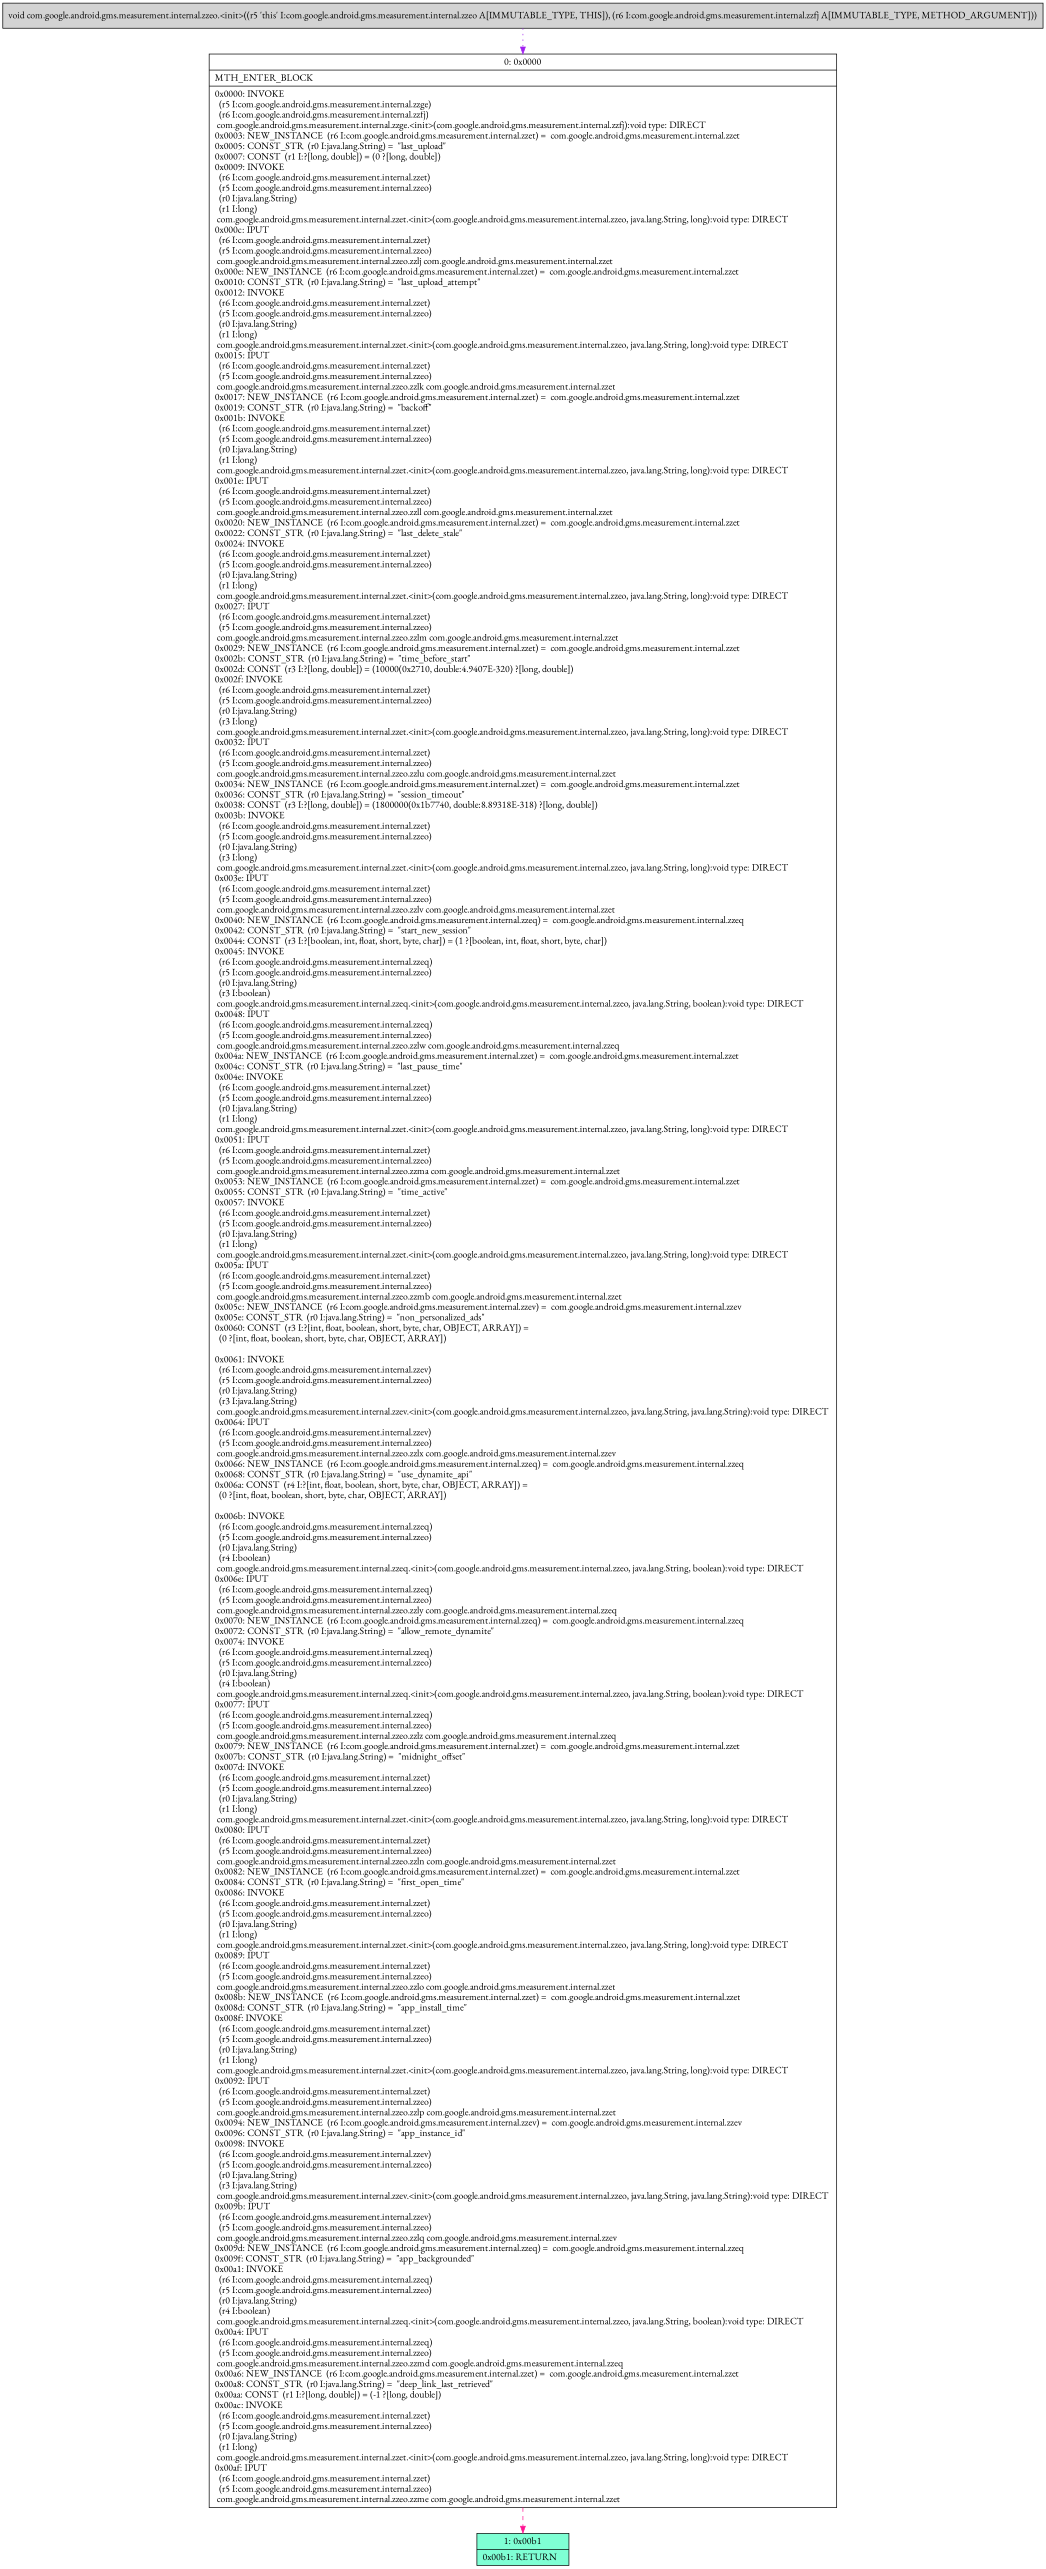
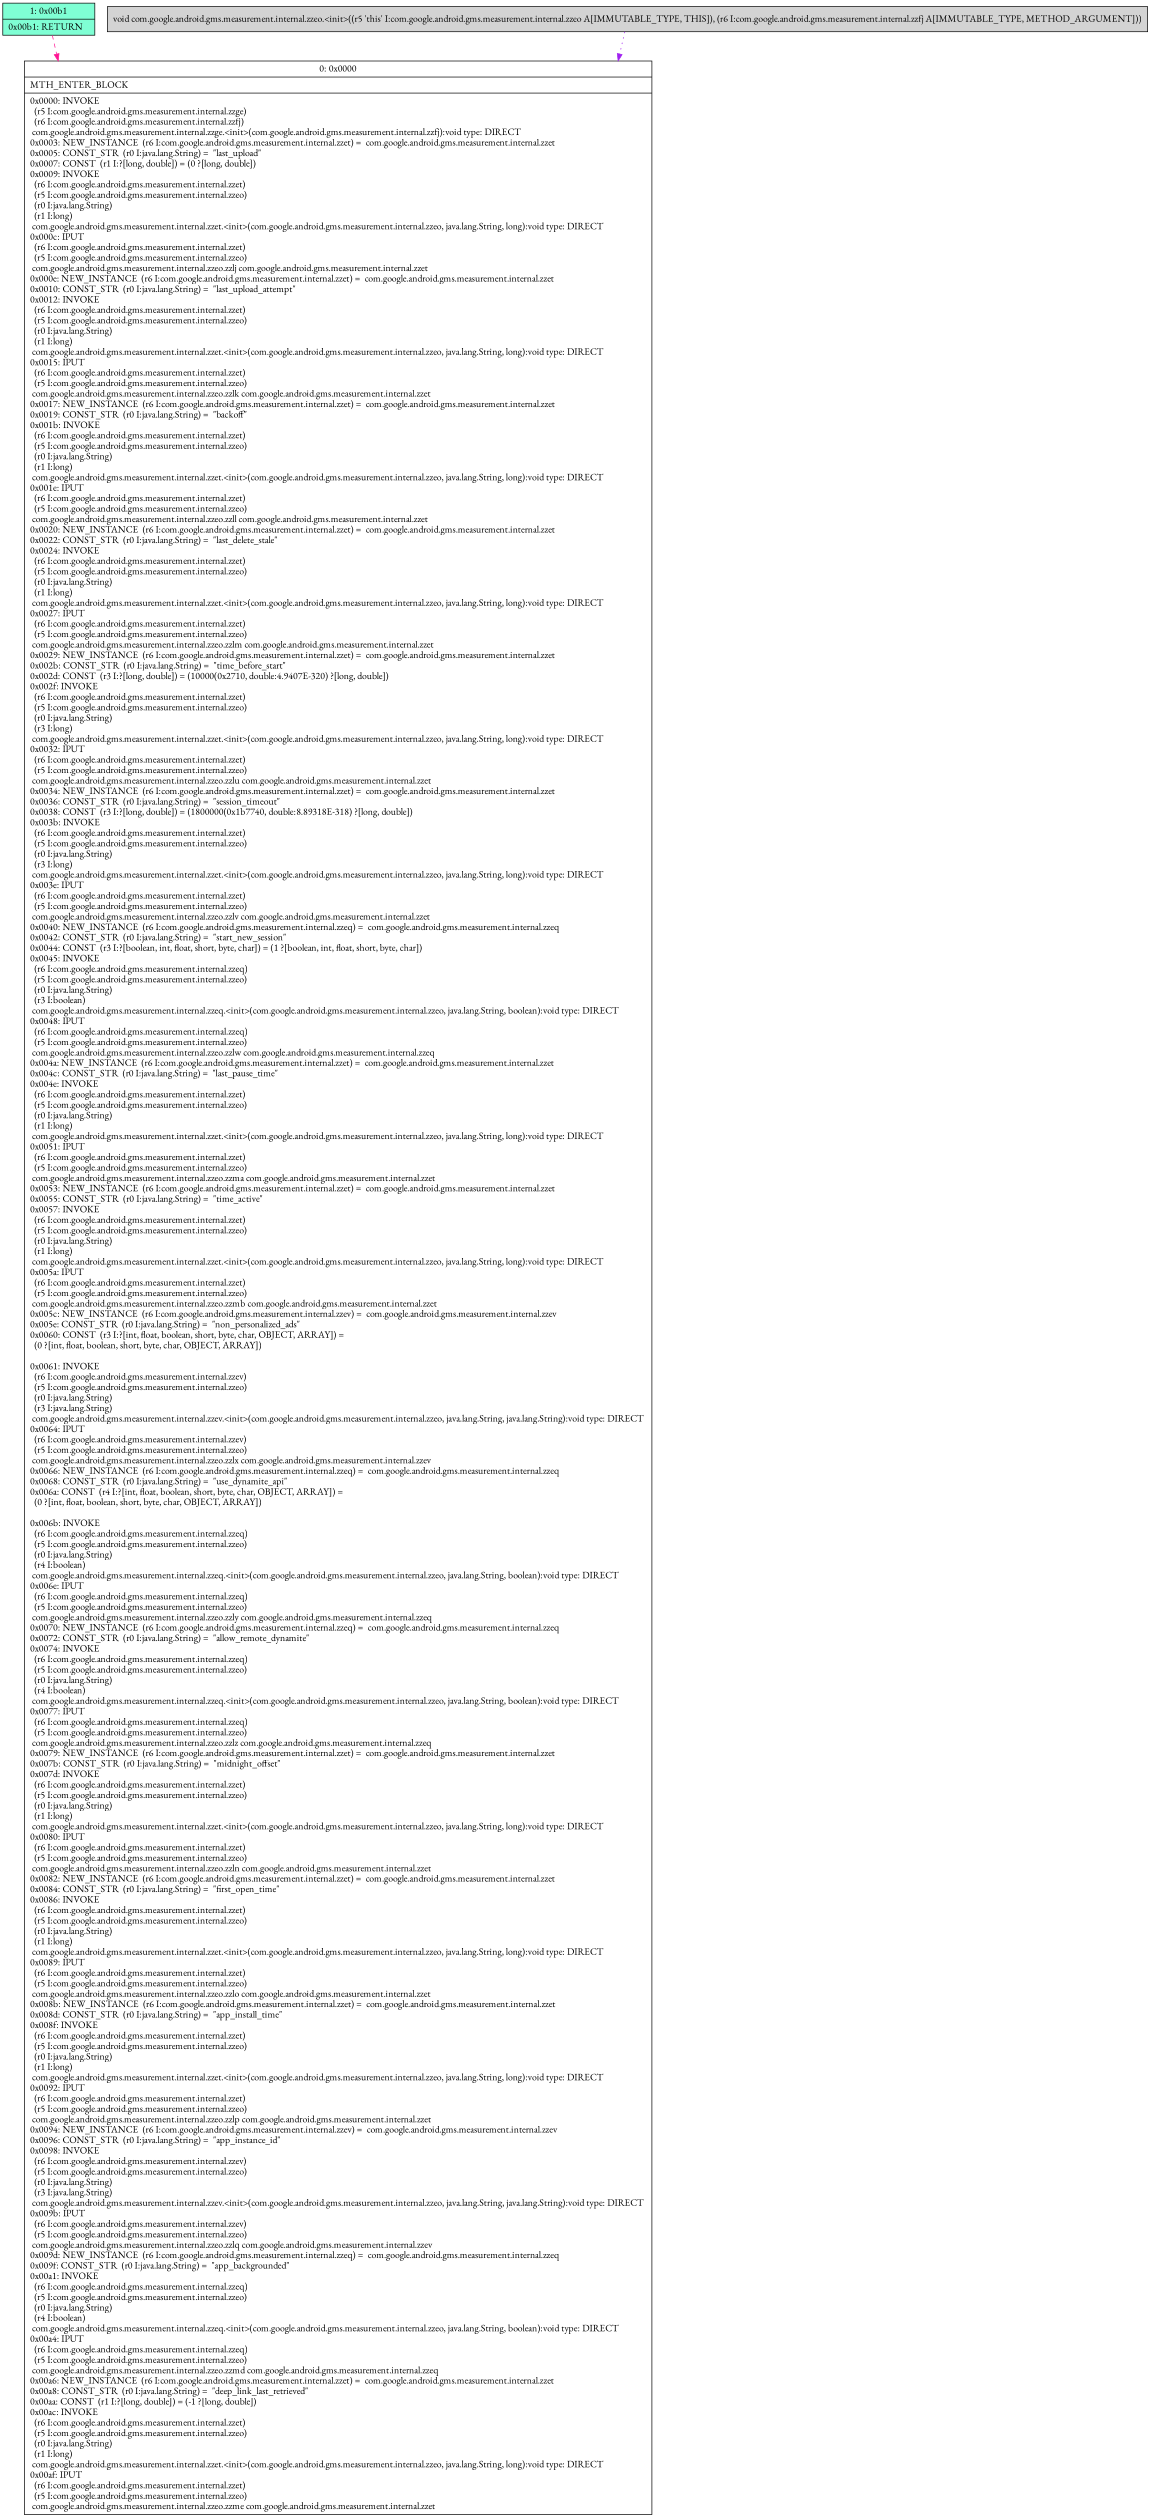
(523, 2517) -> (54, 45)
